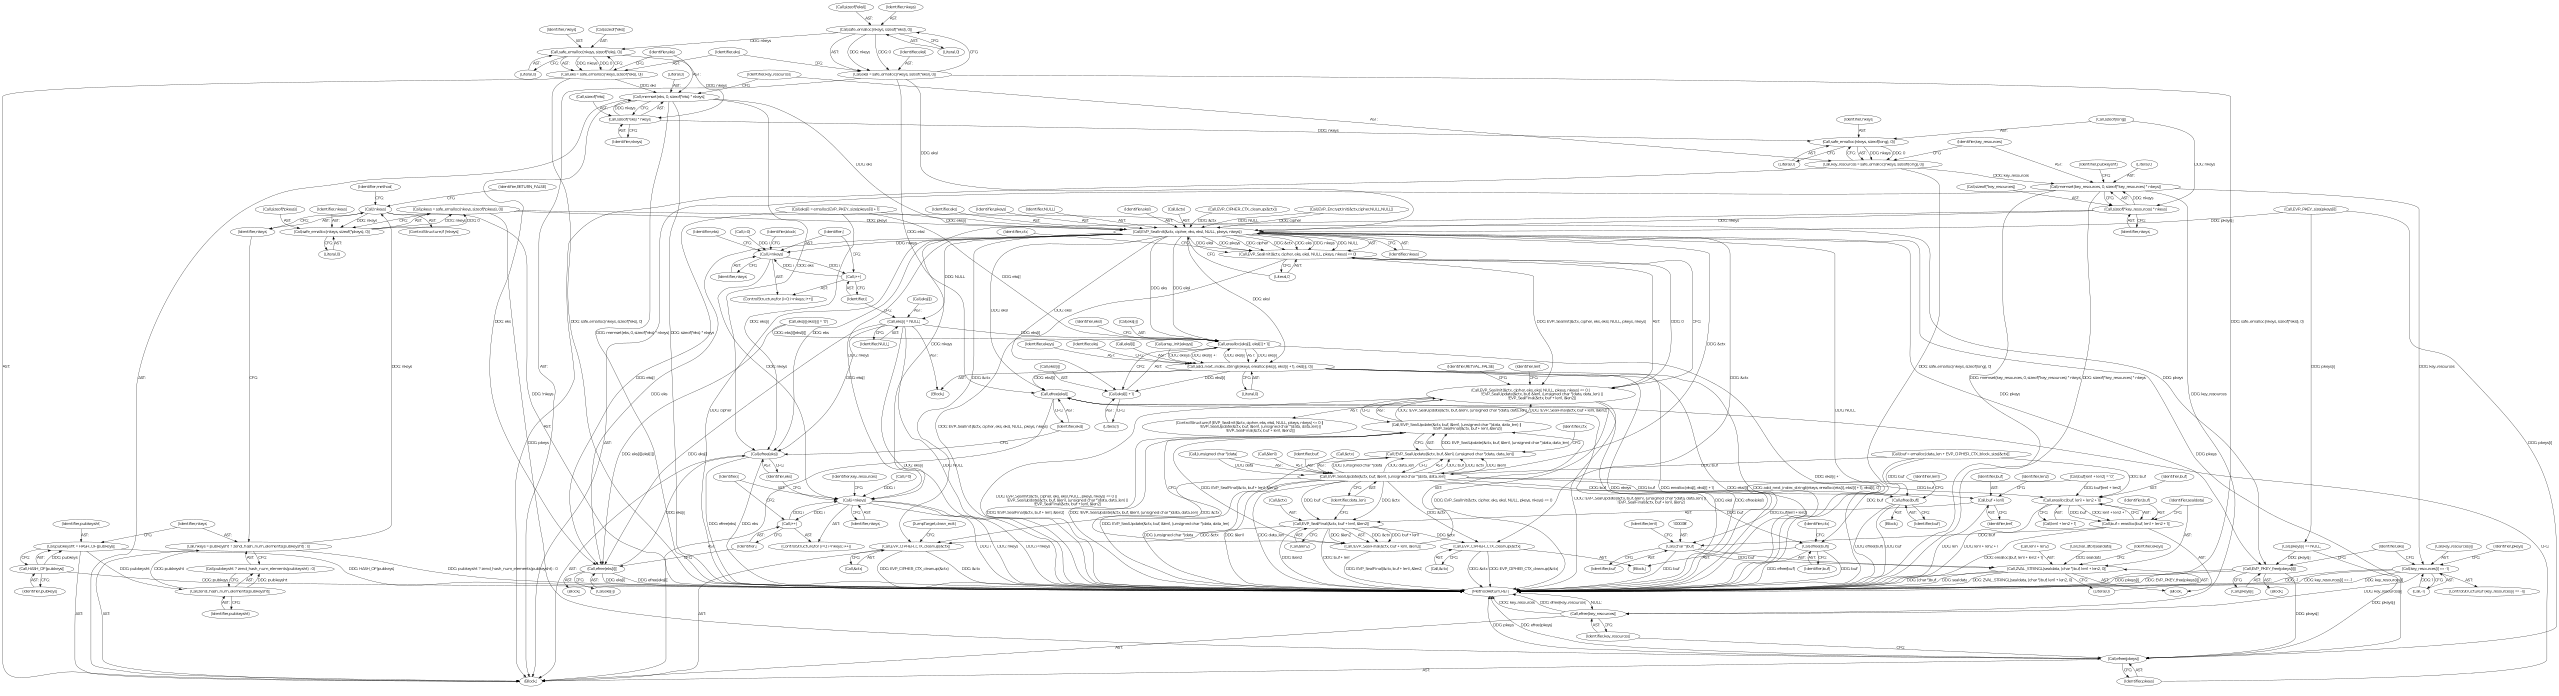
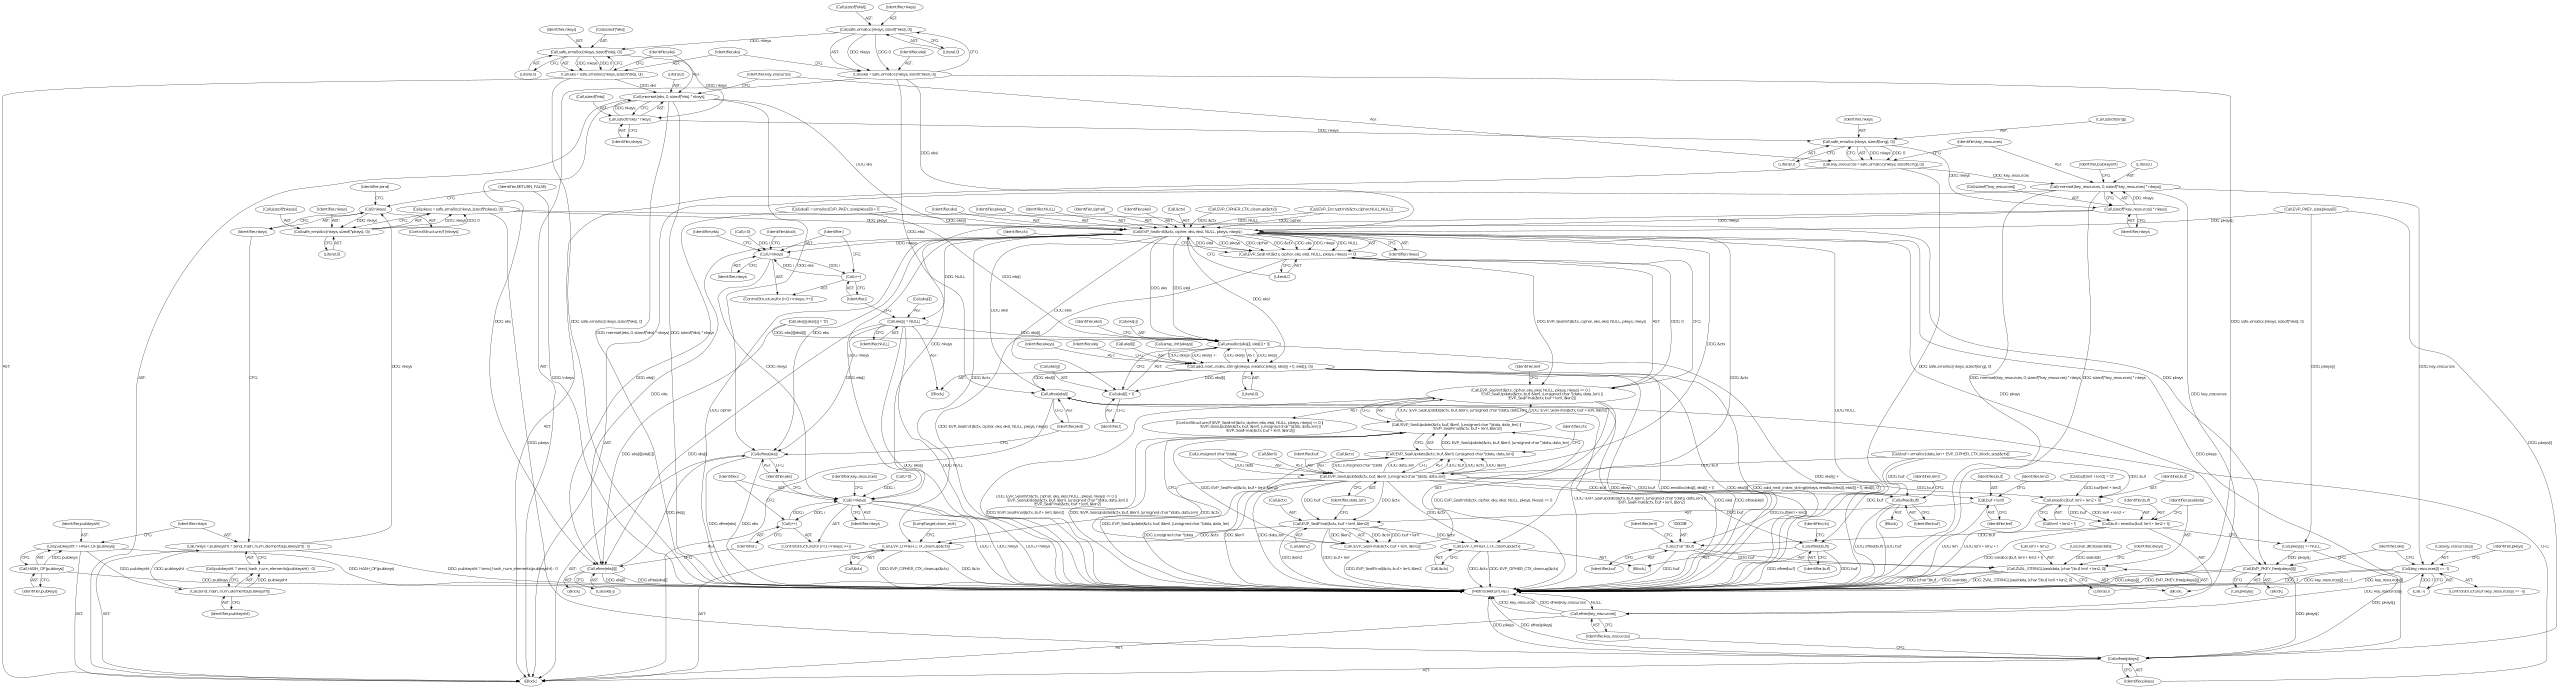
(2194, 151) -> (1979, 198)
(375, 187) -> (375, 187)
none -> (1090, 210)
(768, 313) -> none
(1471, 367) -> none
(1111, 427) -> (1111, 427)
(2123, 509) -> (2218, 535)
(1310, 533) -> none
(668, 573) -> (694, 583)
